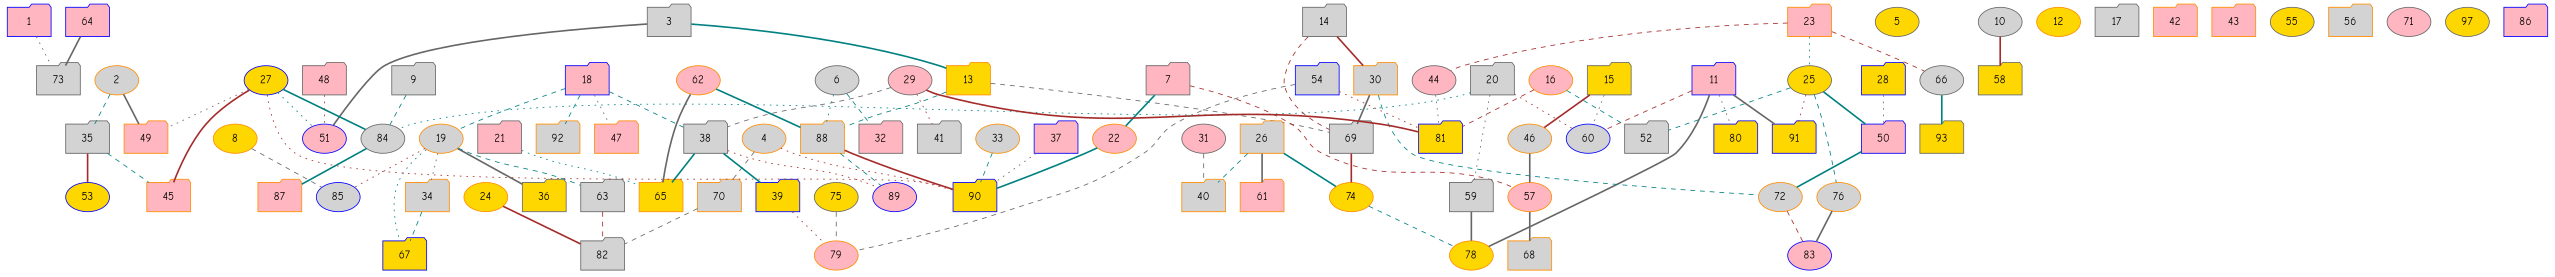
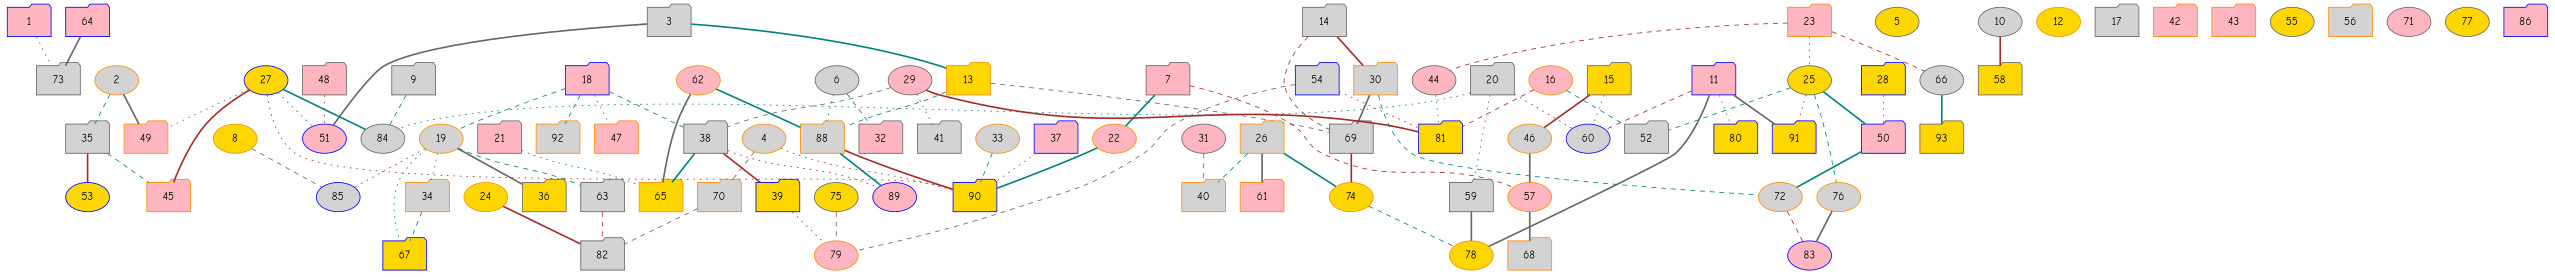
(2467, 22) -> (2467, 22)
(737, 164) -> (737, 164)
(854, 164) -> (854, 164)
(280, 197) -> none
